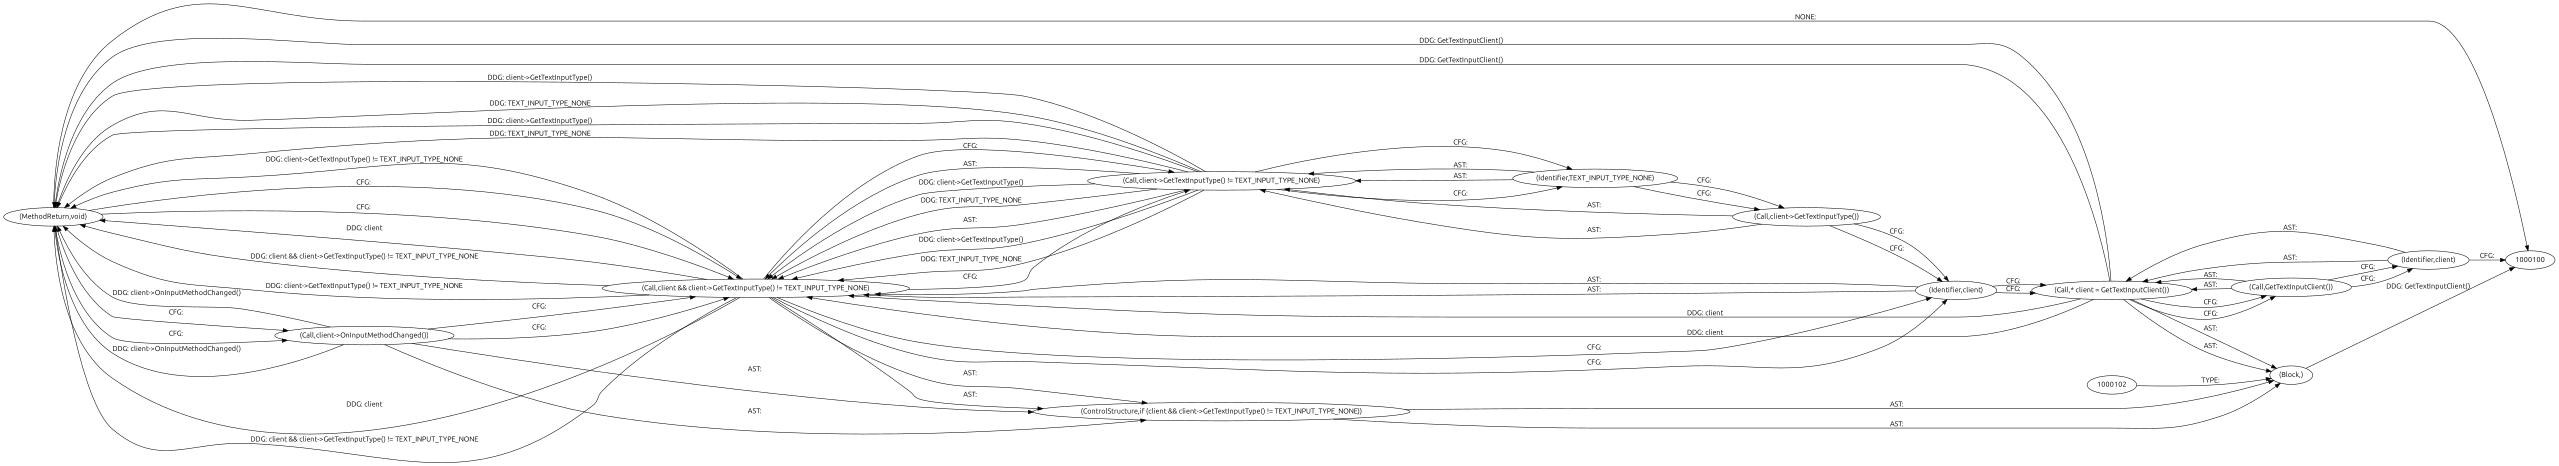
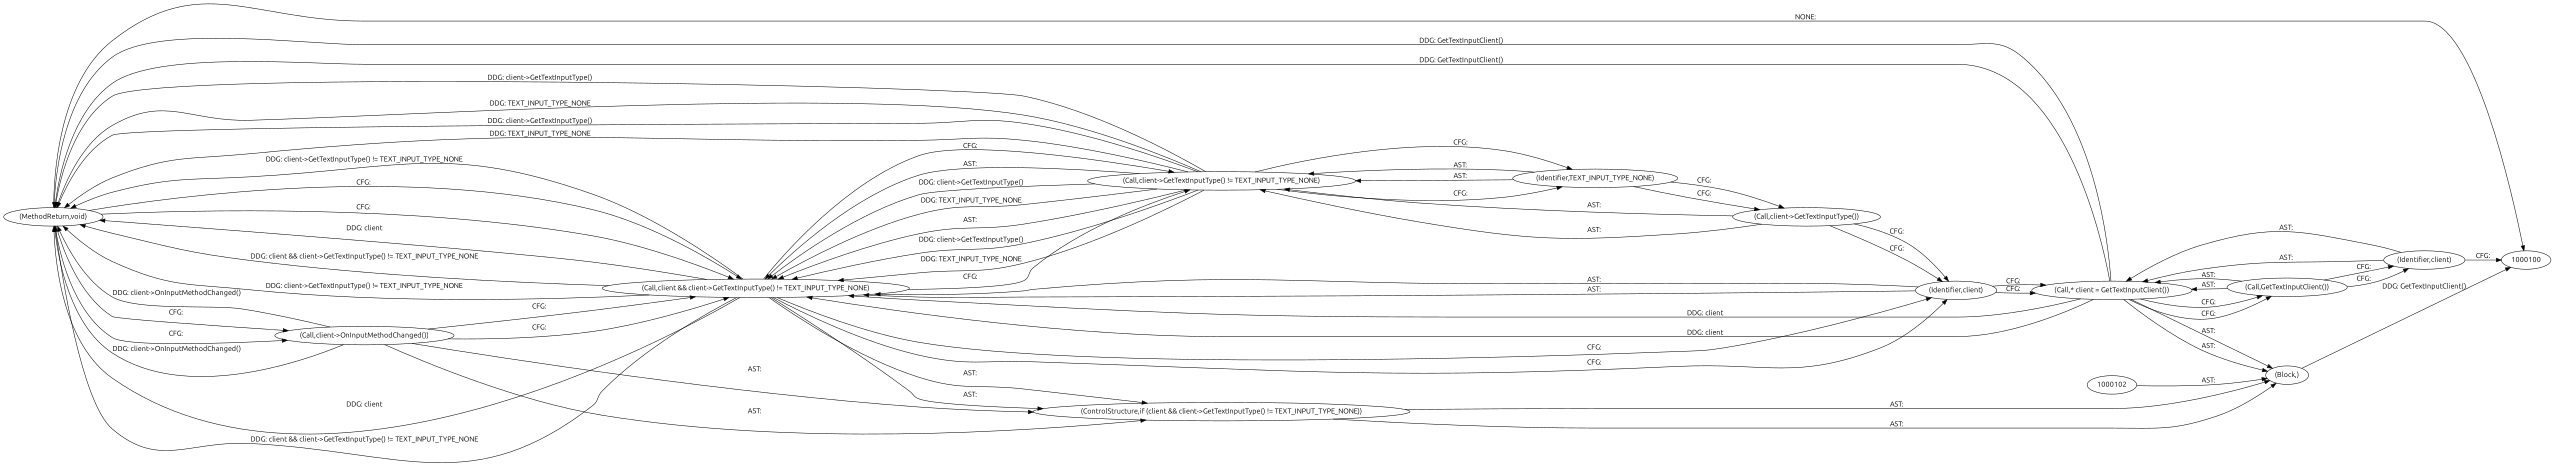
(2212, 381) -> (2210, 381)
